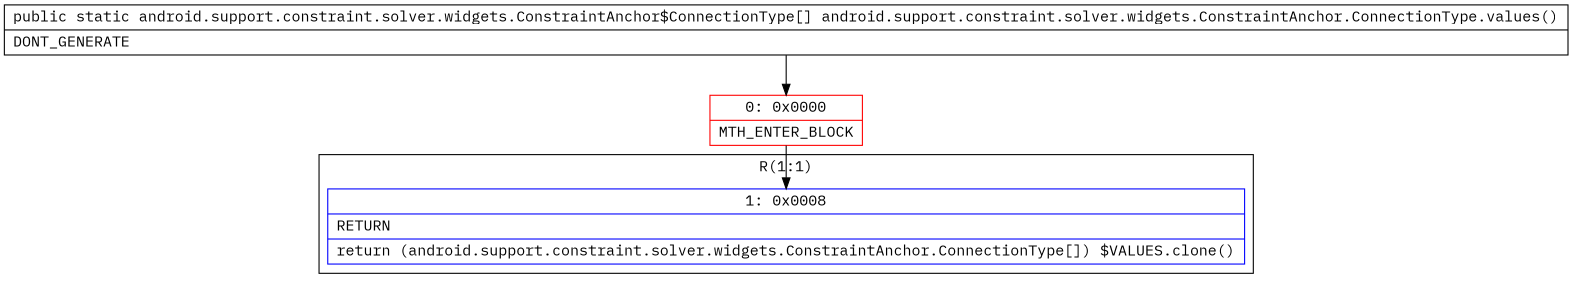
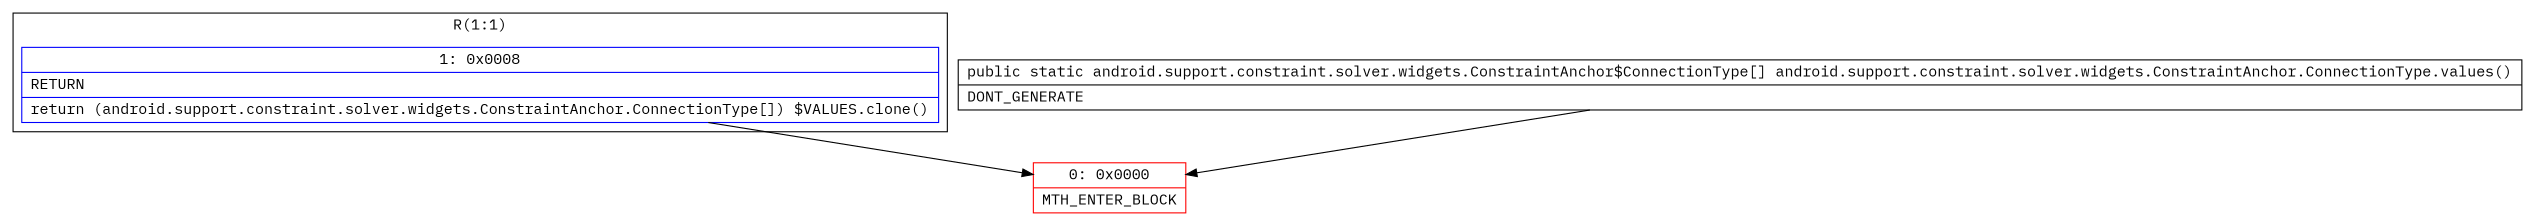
(786, 162) -> (865, 148)
